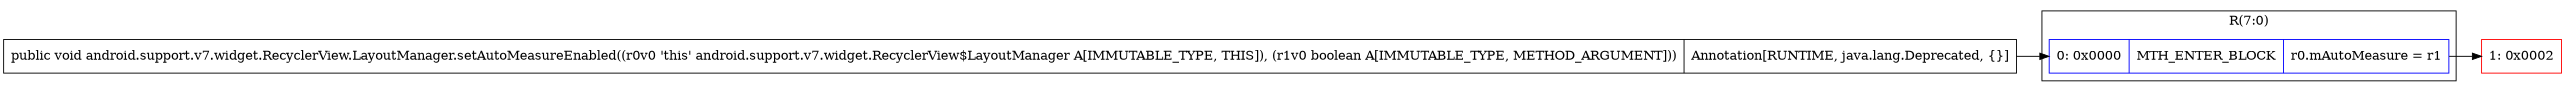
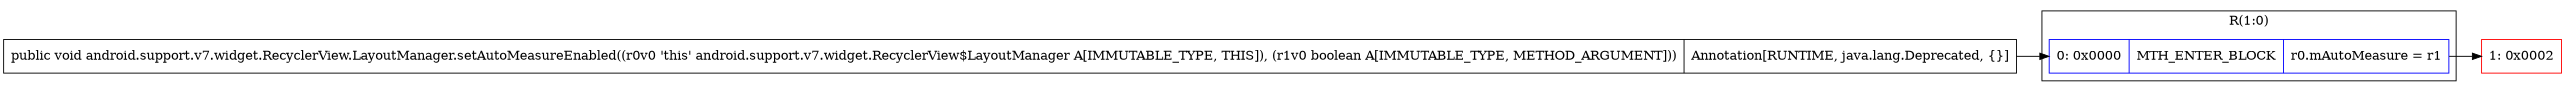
(2249, 21) -> (2249, 21)
